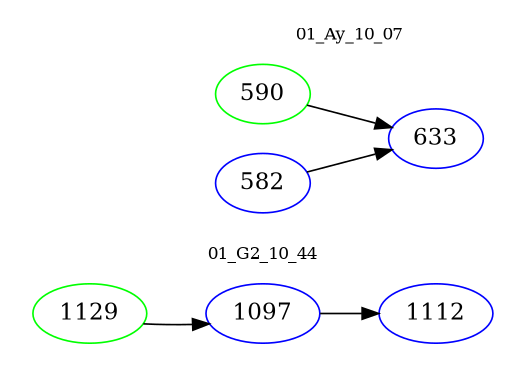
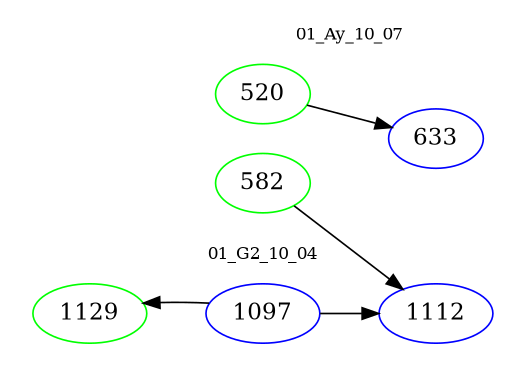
(263, 94) -> (263, 94)
(341, 163) -> (351, 250)
(263, 183) -> (263, 183)
(263, 255) -> (263, 255)
(168, 325) -> (185, 302)
